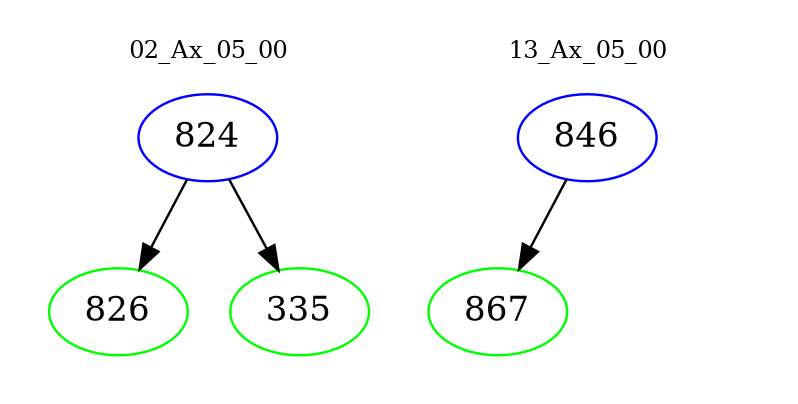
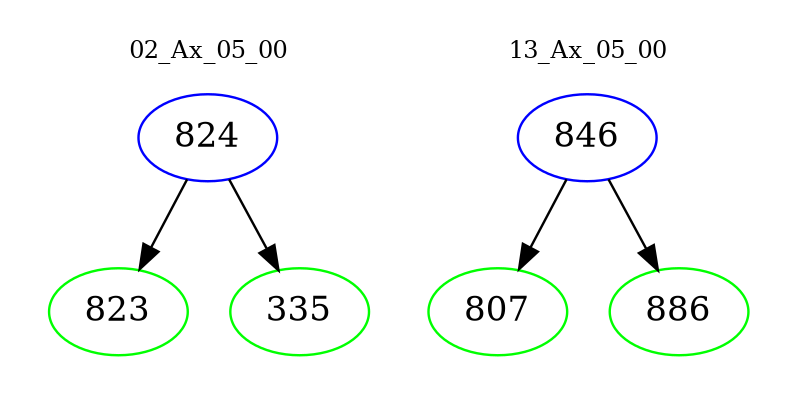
(118, 312) -> (118, 312)
(498, 312) -> (498, 312)
none -> (679, 312)
